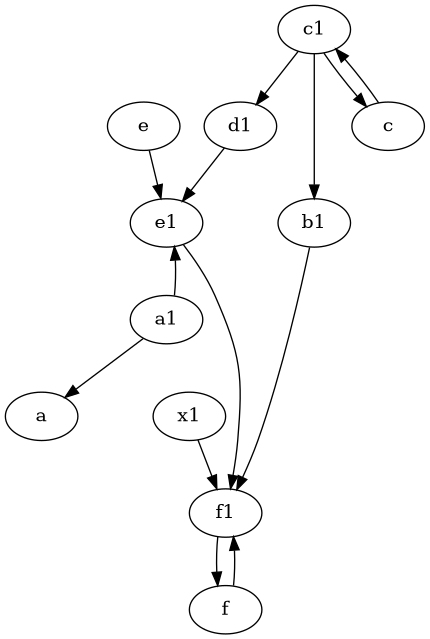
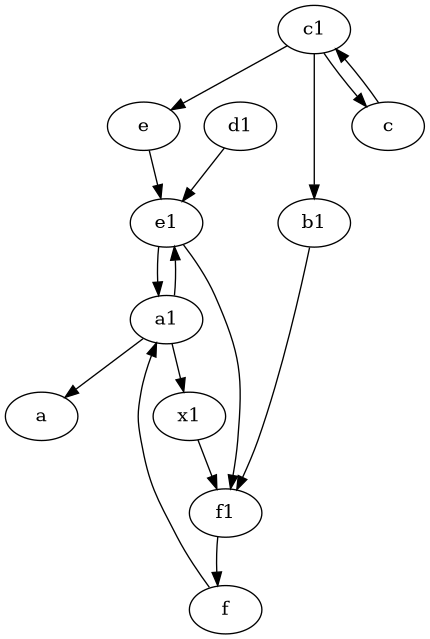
(282, 73) -> (235, 74)
none -> (158, 264)
none -> (176, 361)
(235, 568) -> (150, 478)
